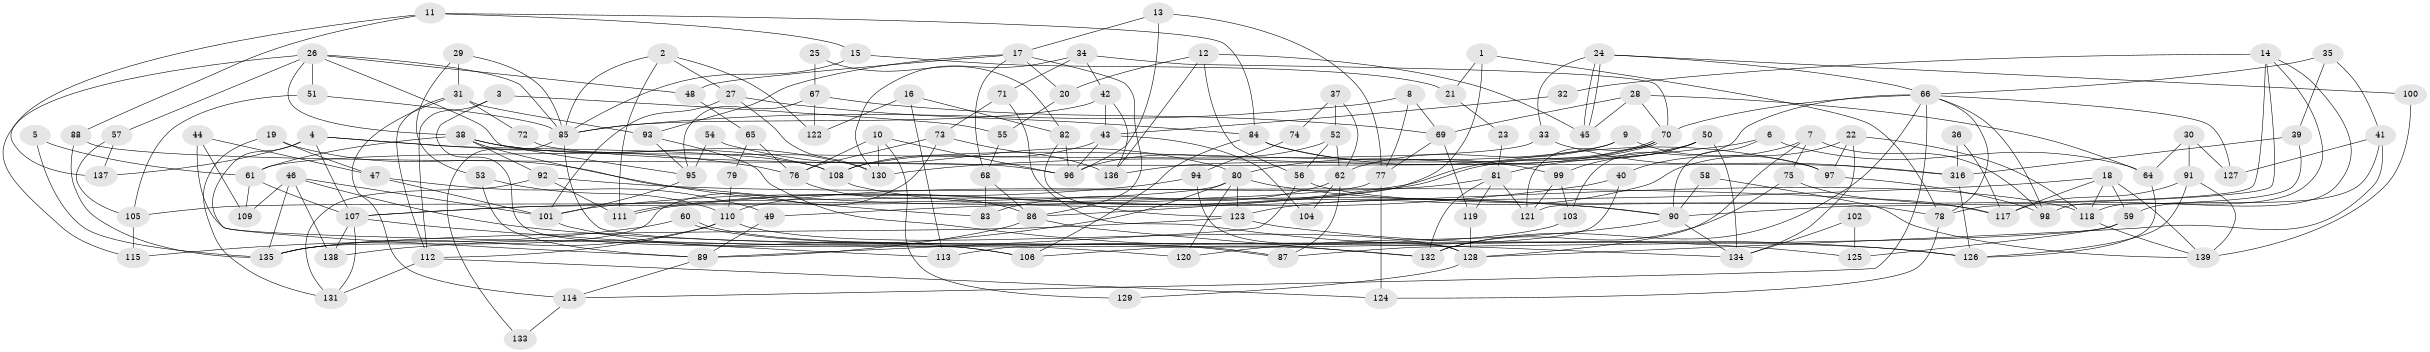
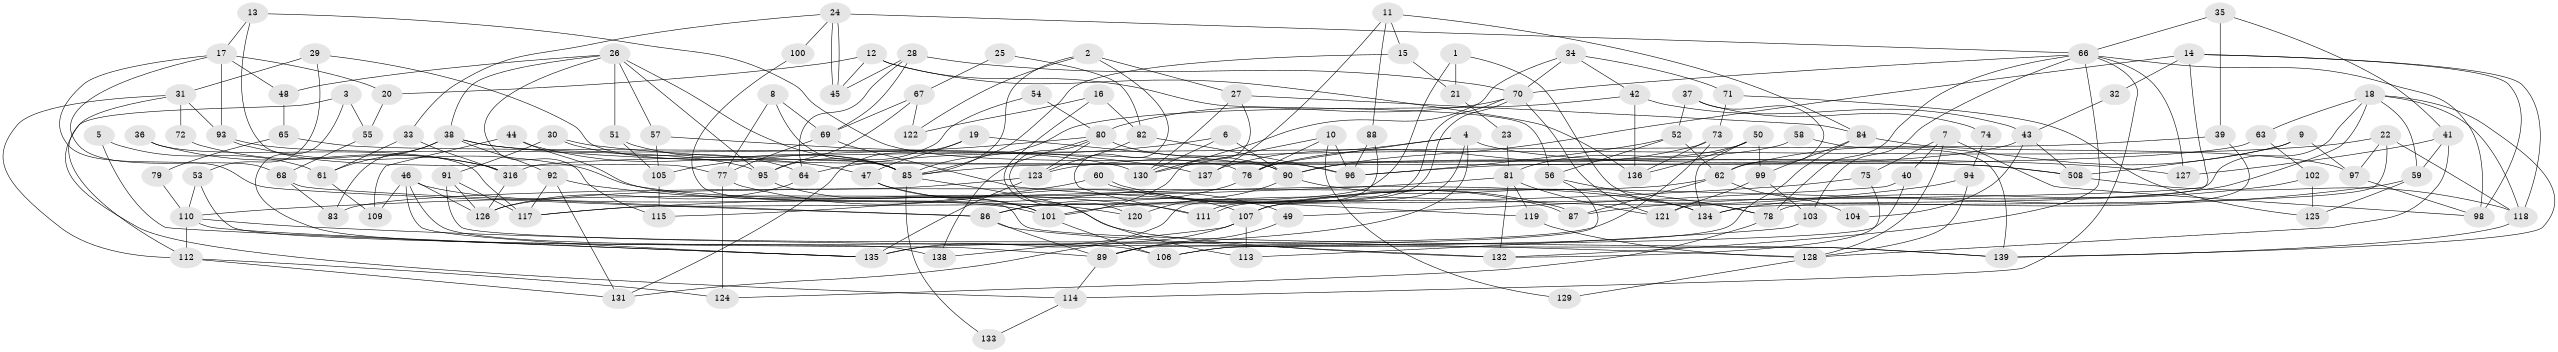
none -> (2261, 135)
(836, 176) -> (2076, 176)
(296, 197) -> none
